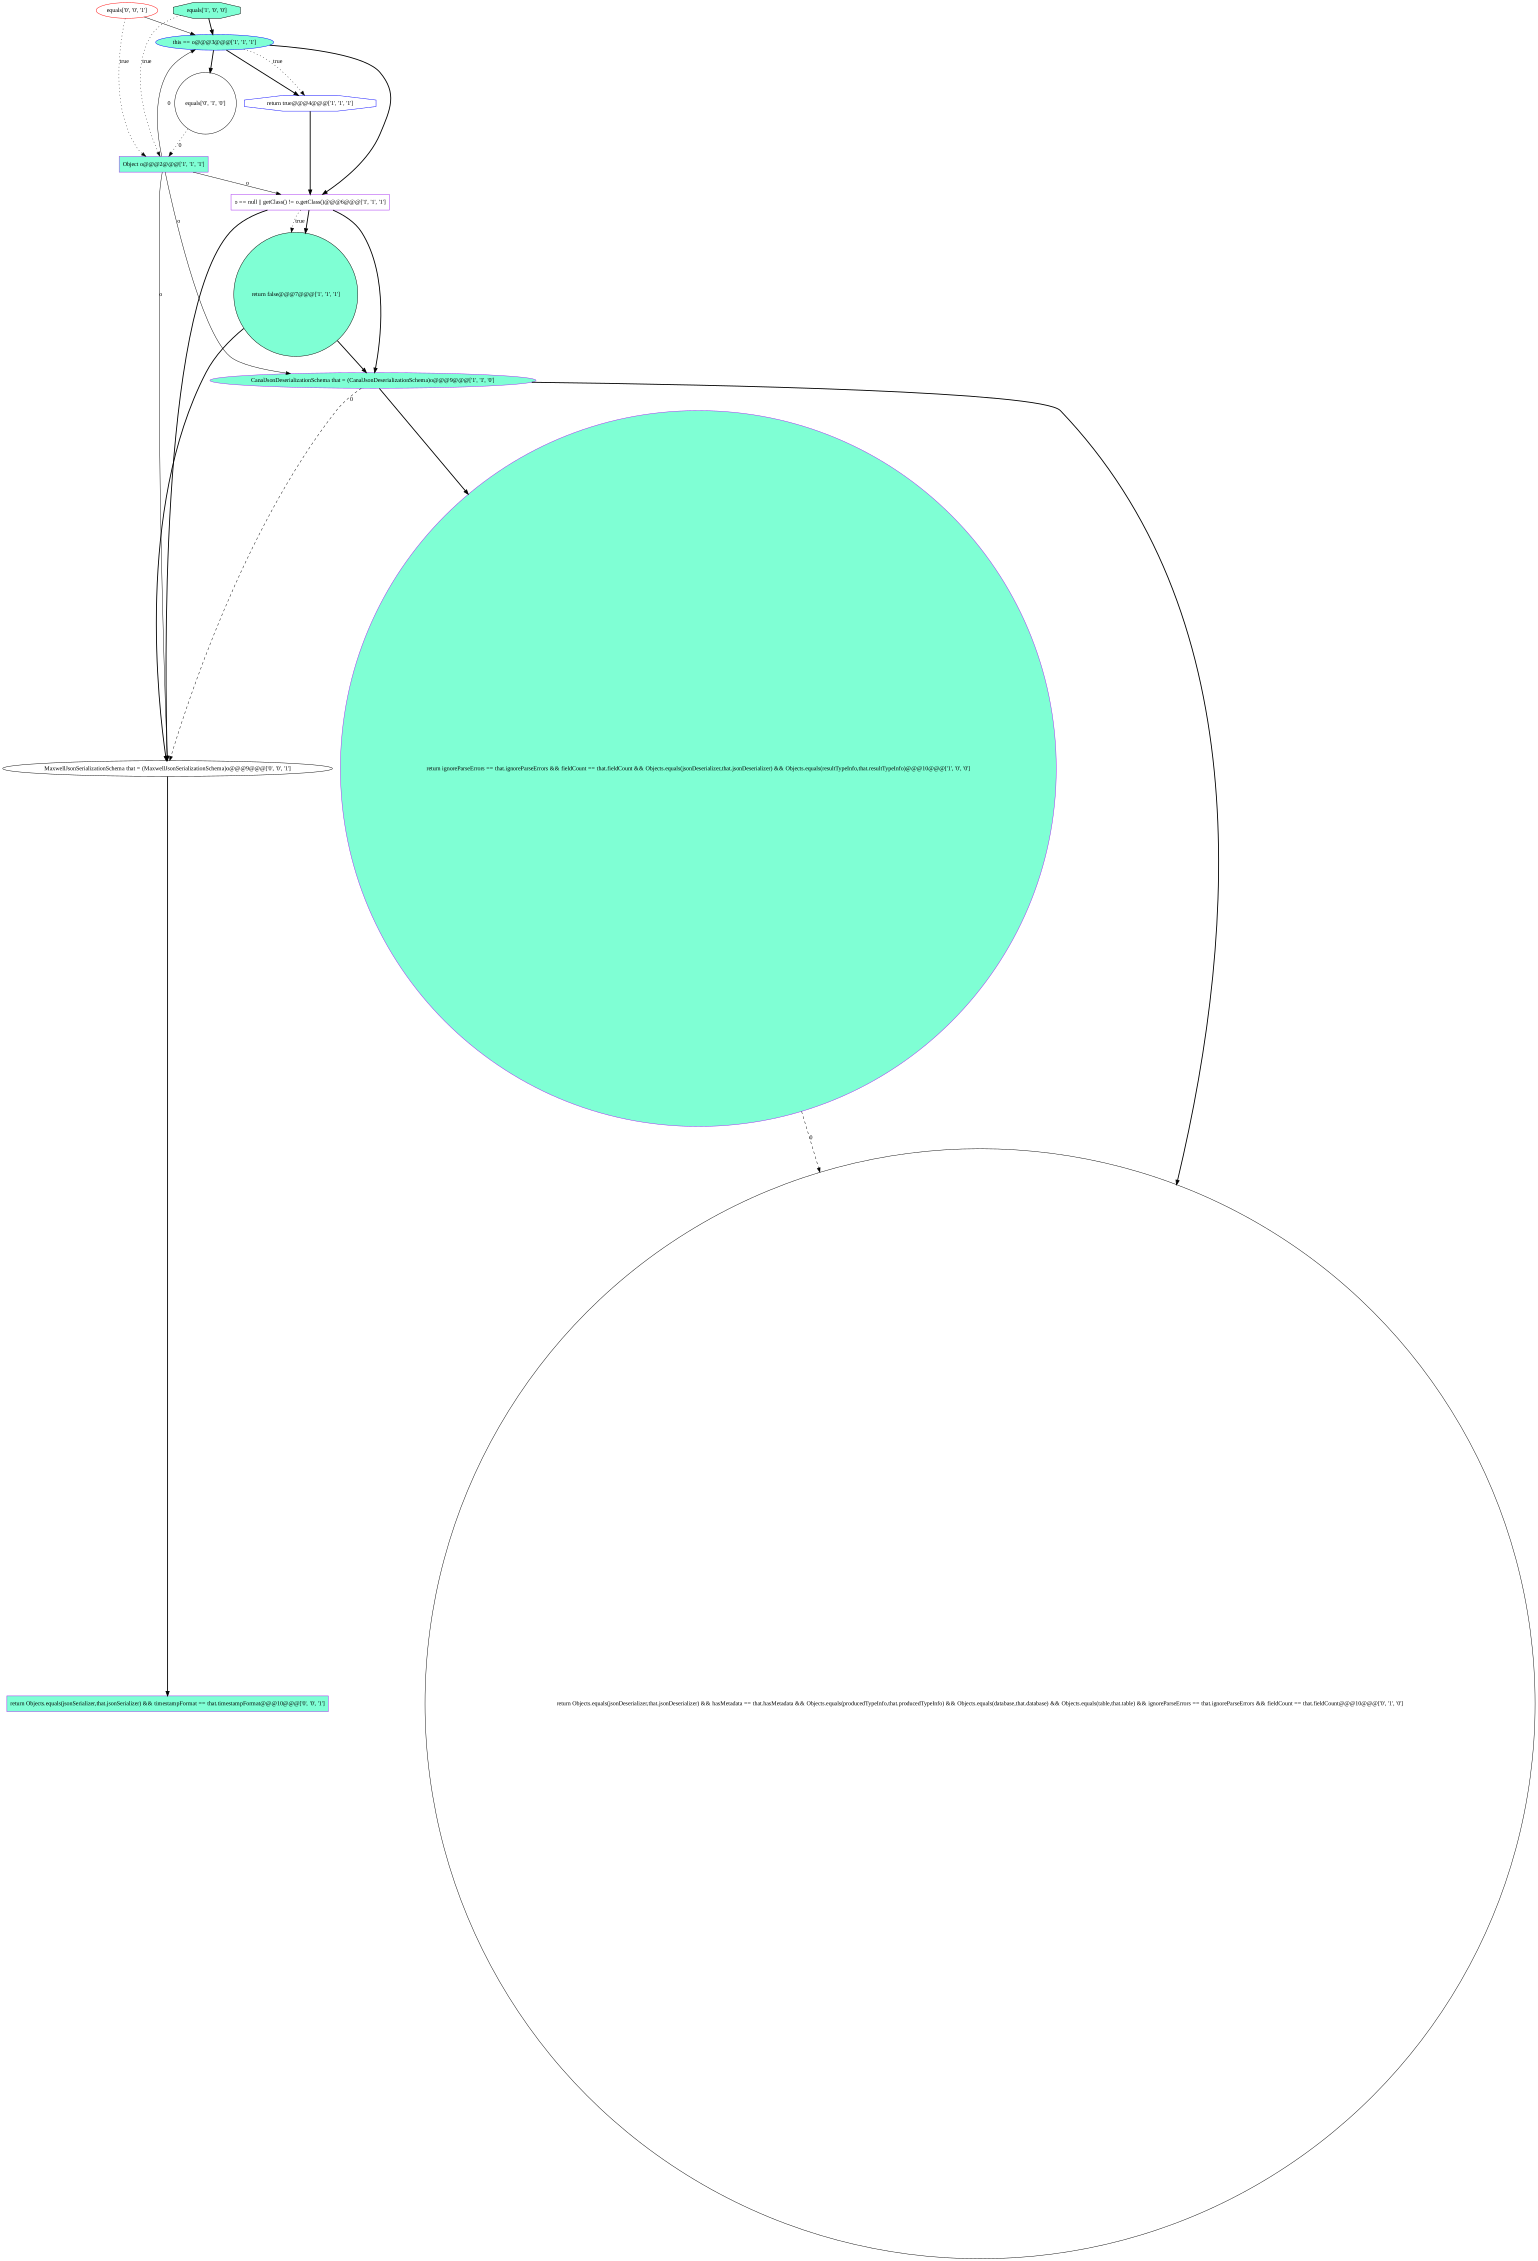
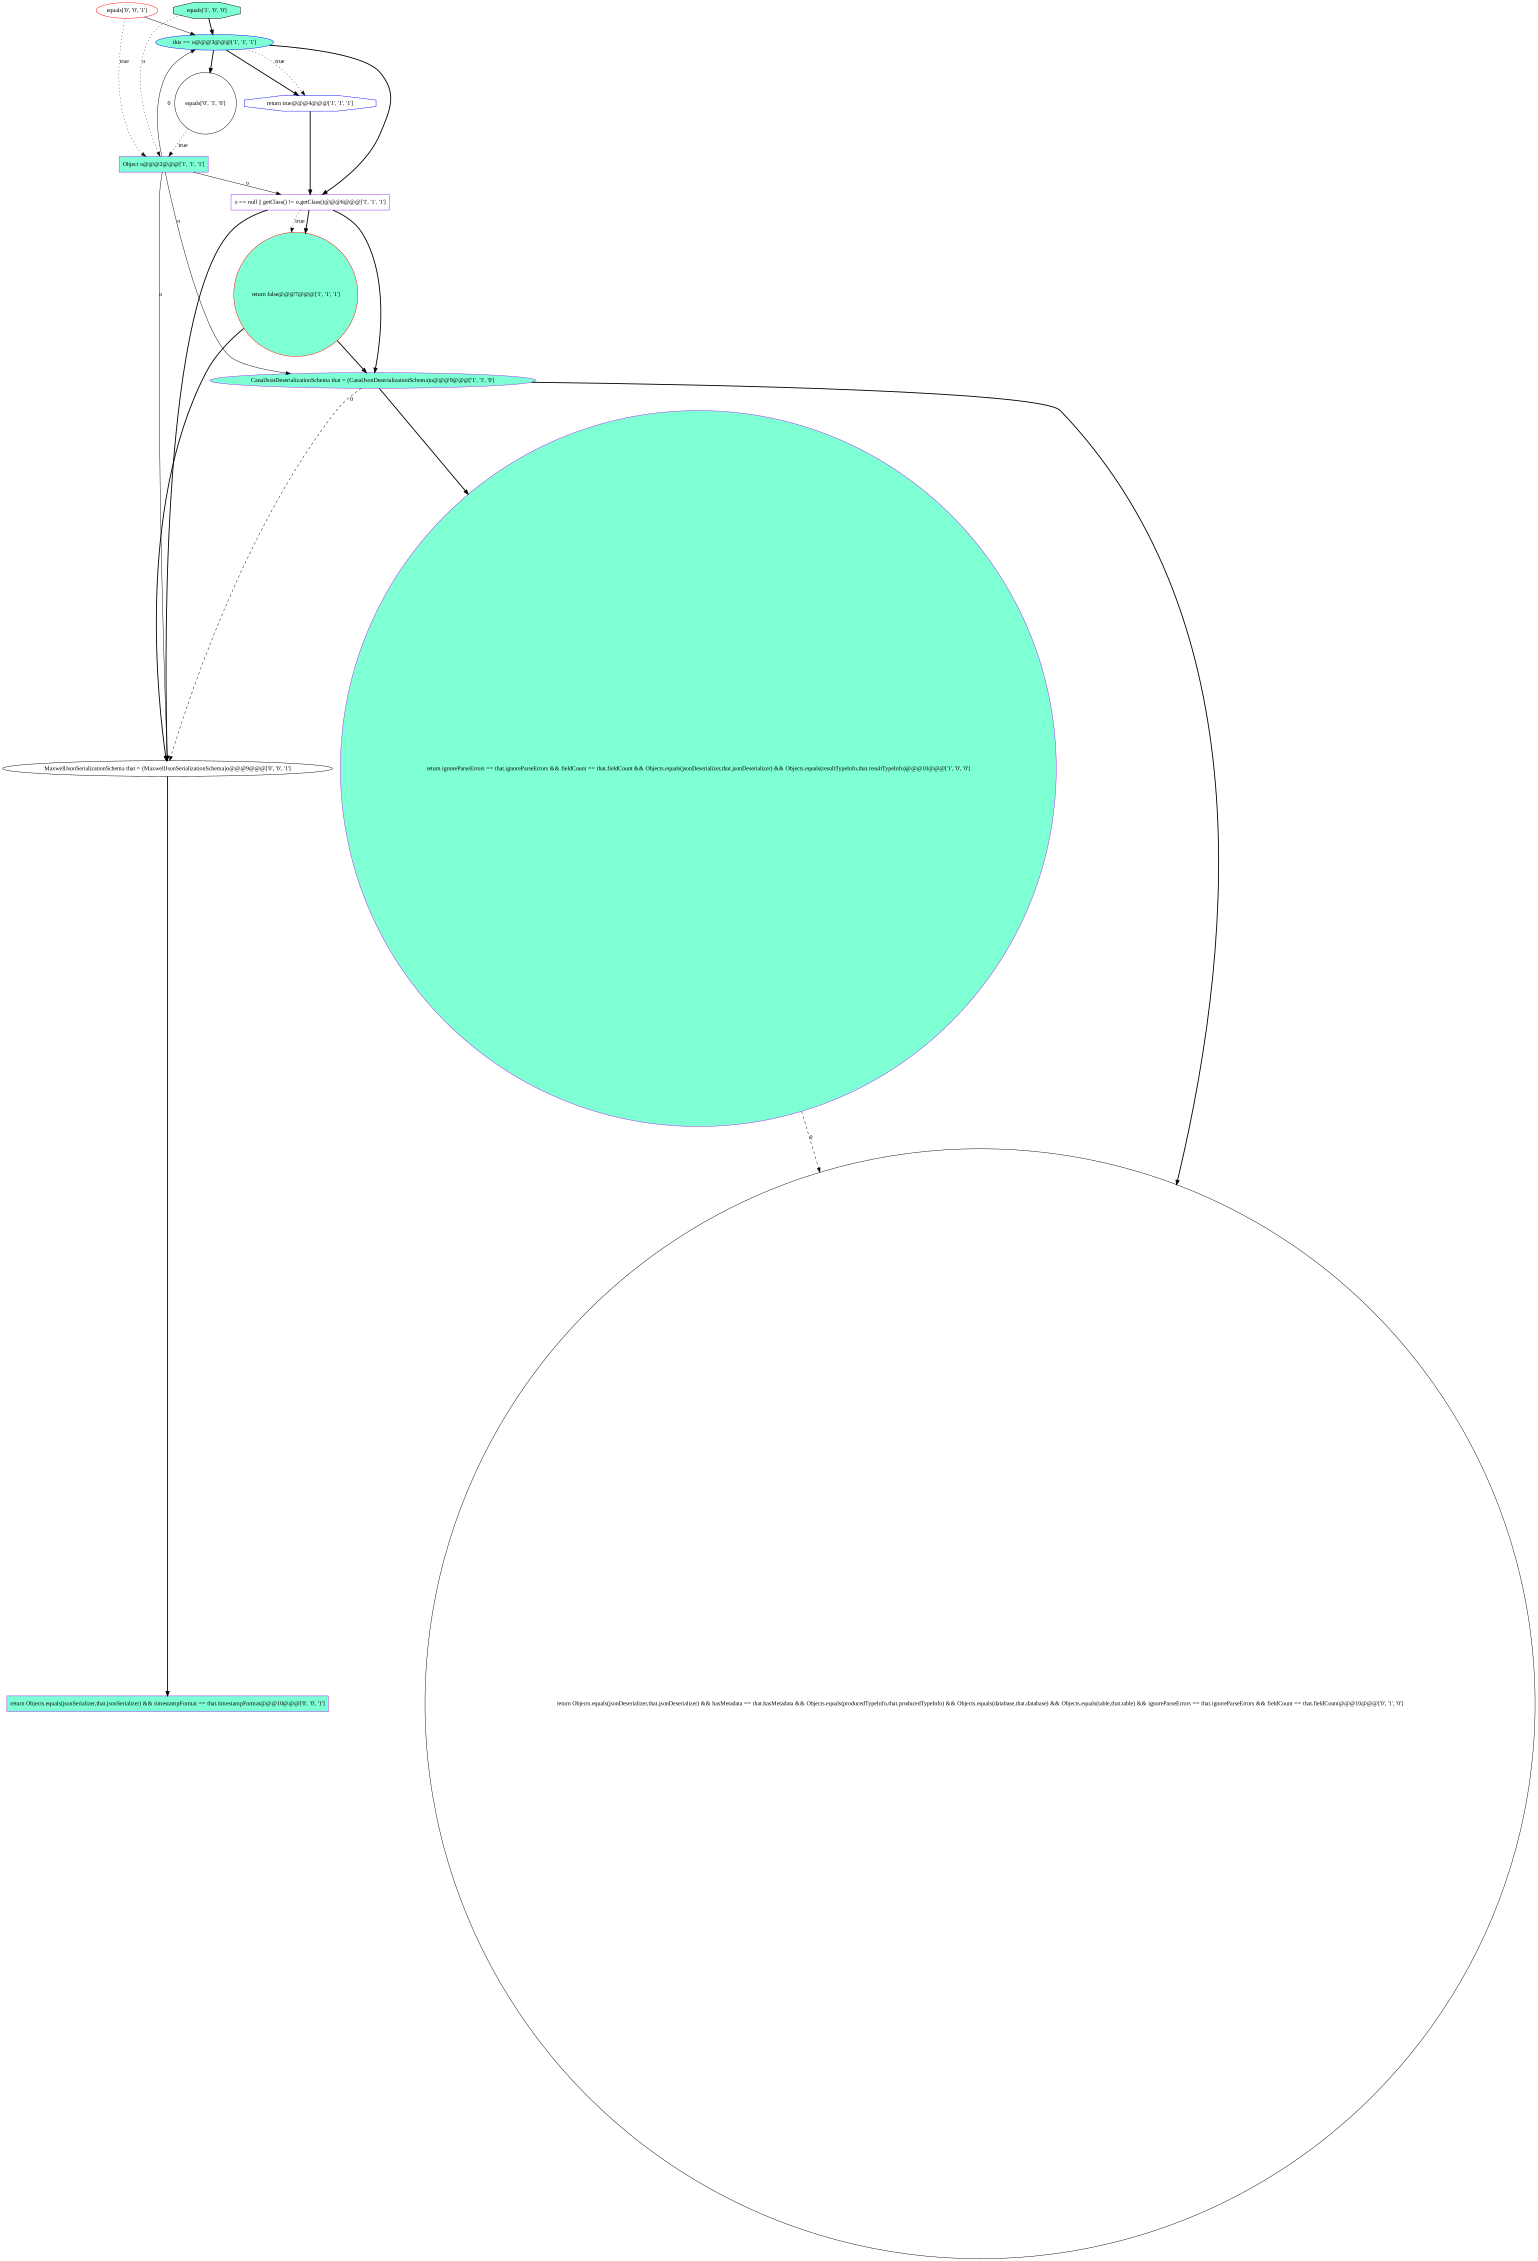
(147, 61) -> (144, 61)
(180, 145) -> (183, 145)
(296, 294) -> (296, 294)
